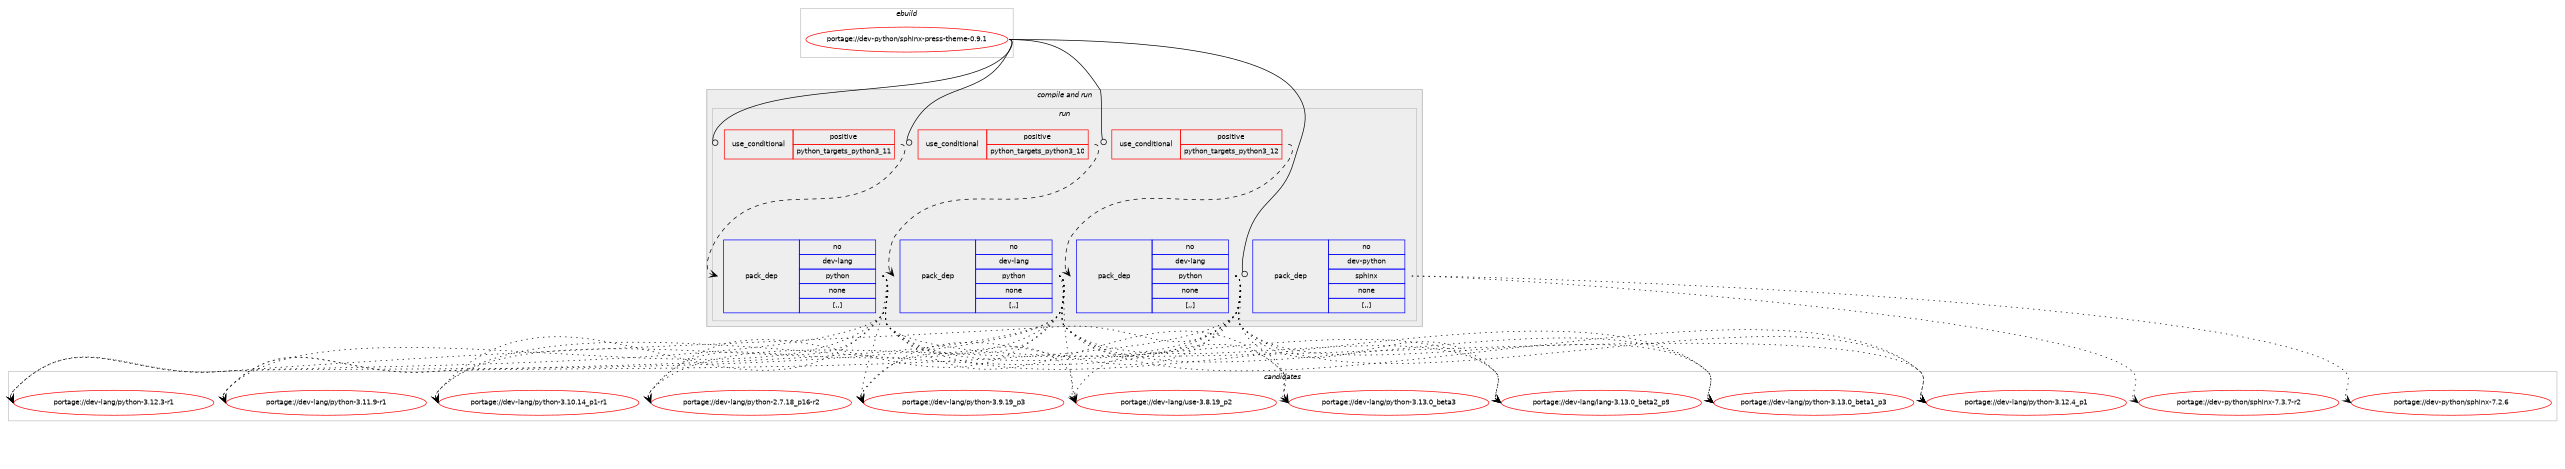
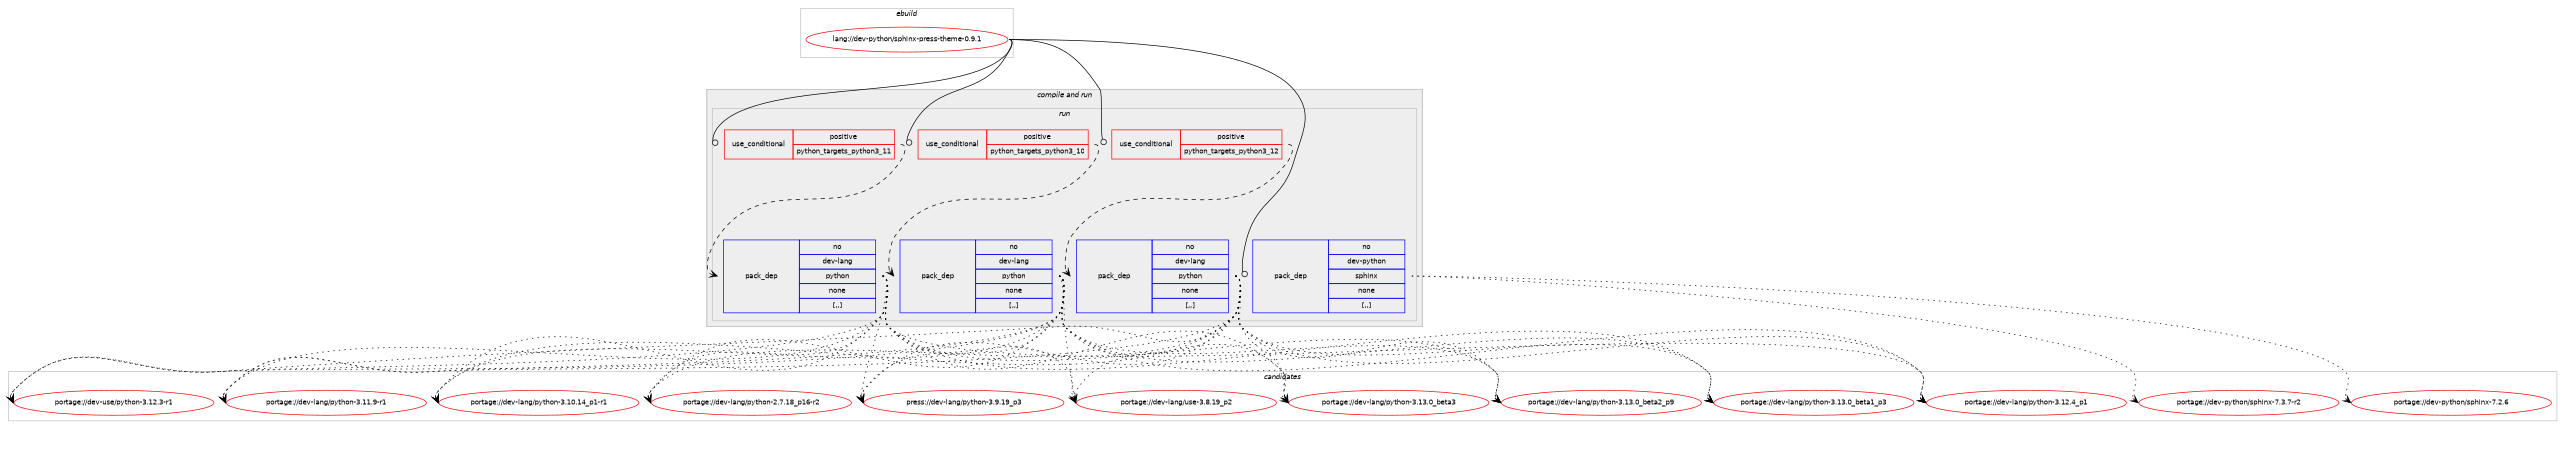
(907, 40) -> (907, 40)
(114, 403) -> (114, 403)
(964, 403) -> (964, 403)
(1601, 403) -> (1601, 403)
